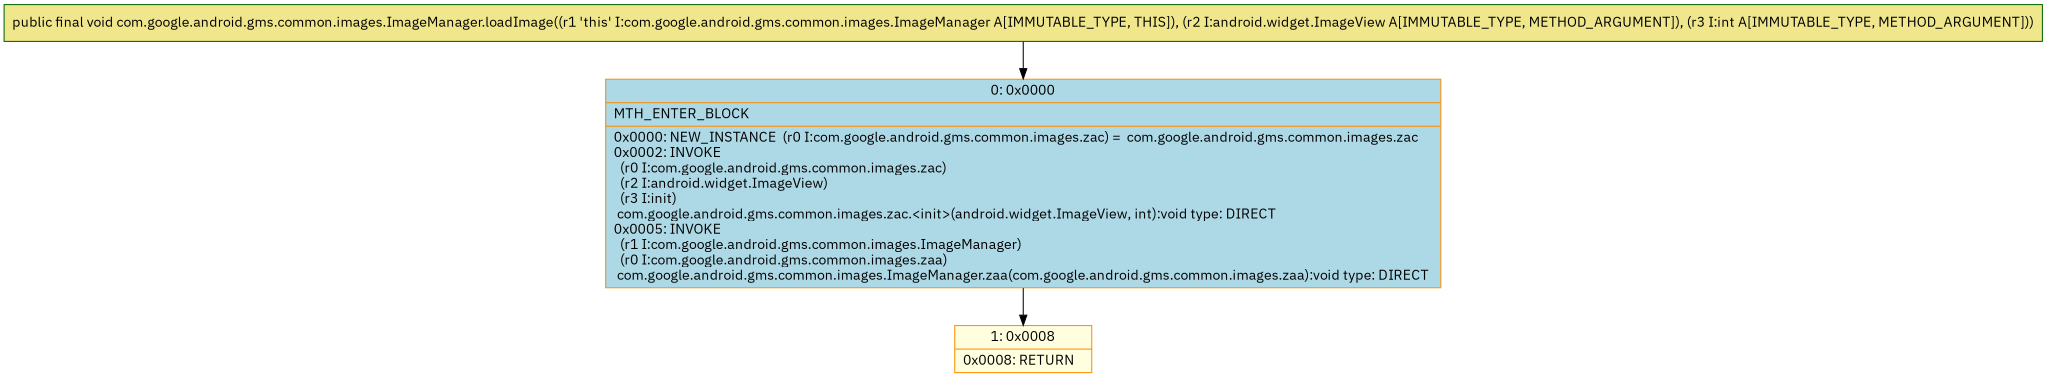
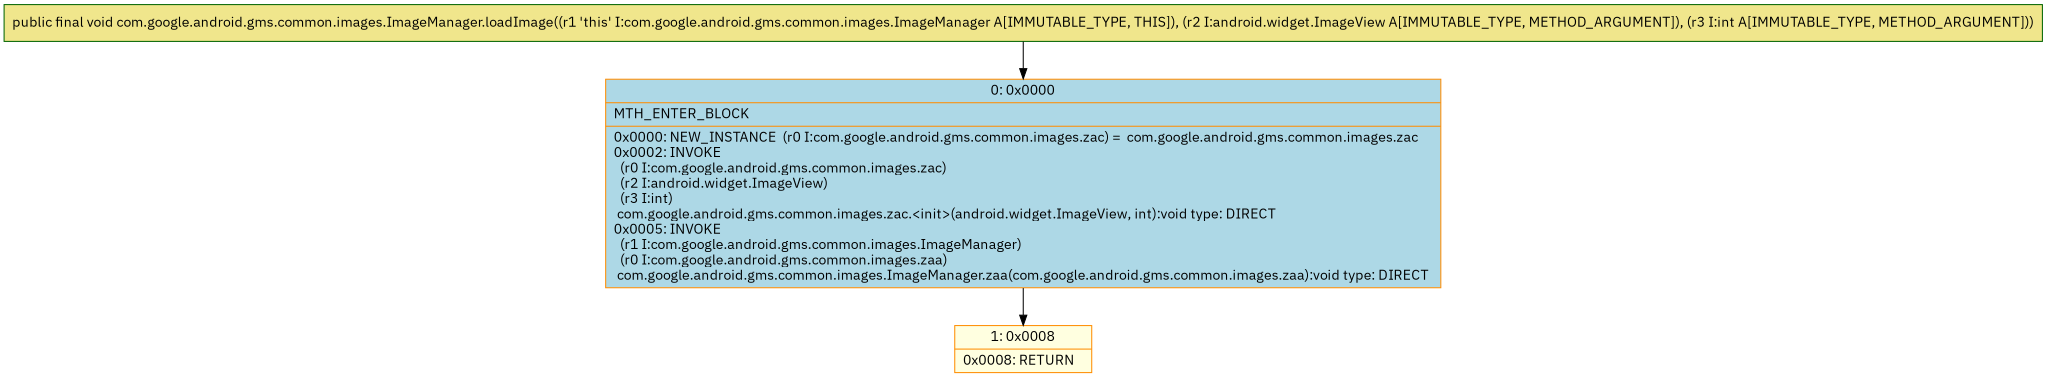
(646, 199) -> (643, 199)
